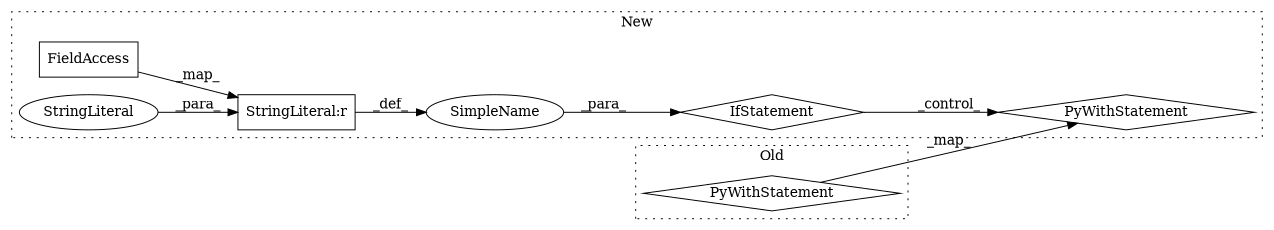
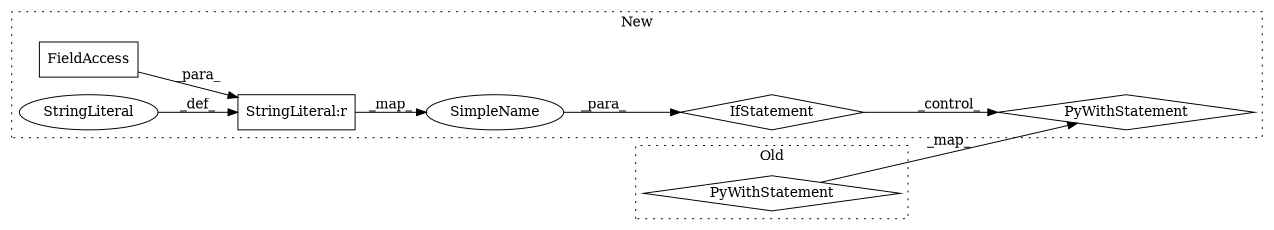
(198, 76) -> (198, 76)
(198, 105) -> (198, 105)
(391, 105) -> (391, 105)
